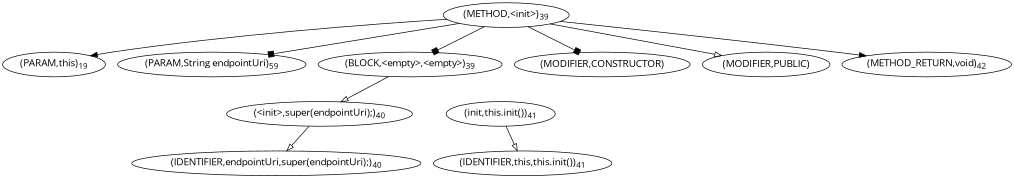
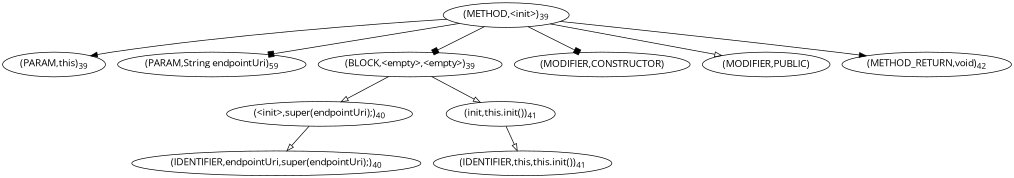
(83, 63) -> (83, 63)
none -> (453, 88)
